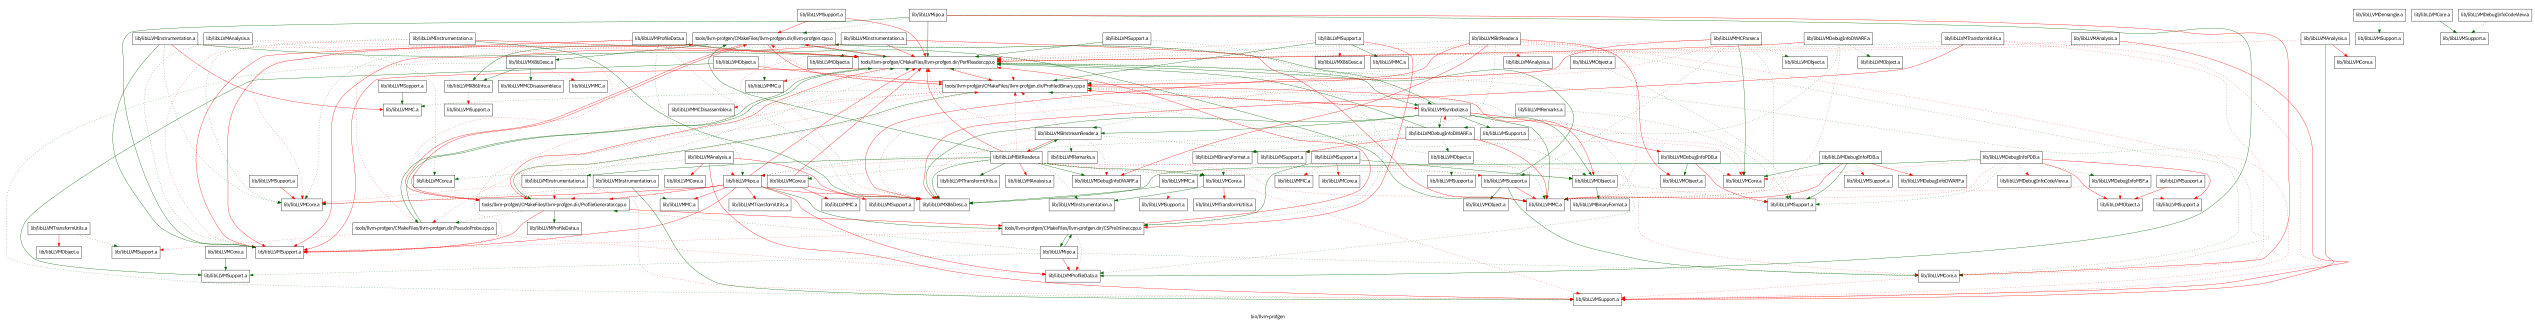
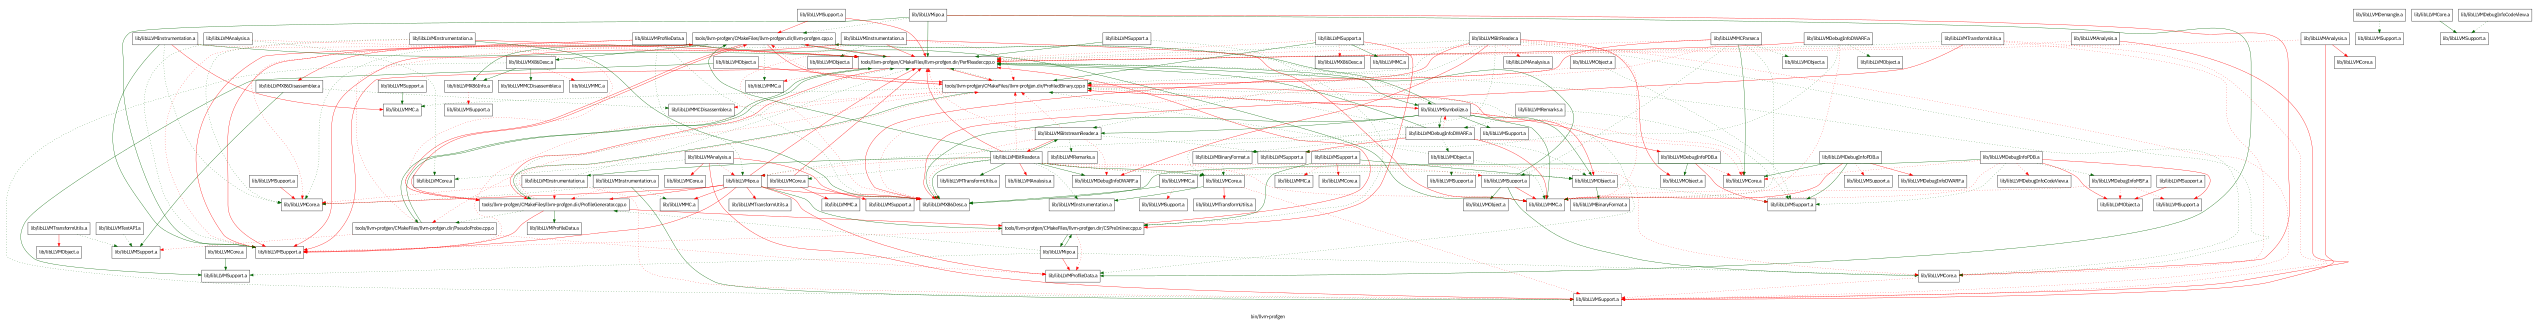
none -> (289, 86)
none -> (120, 229)
